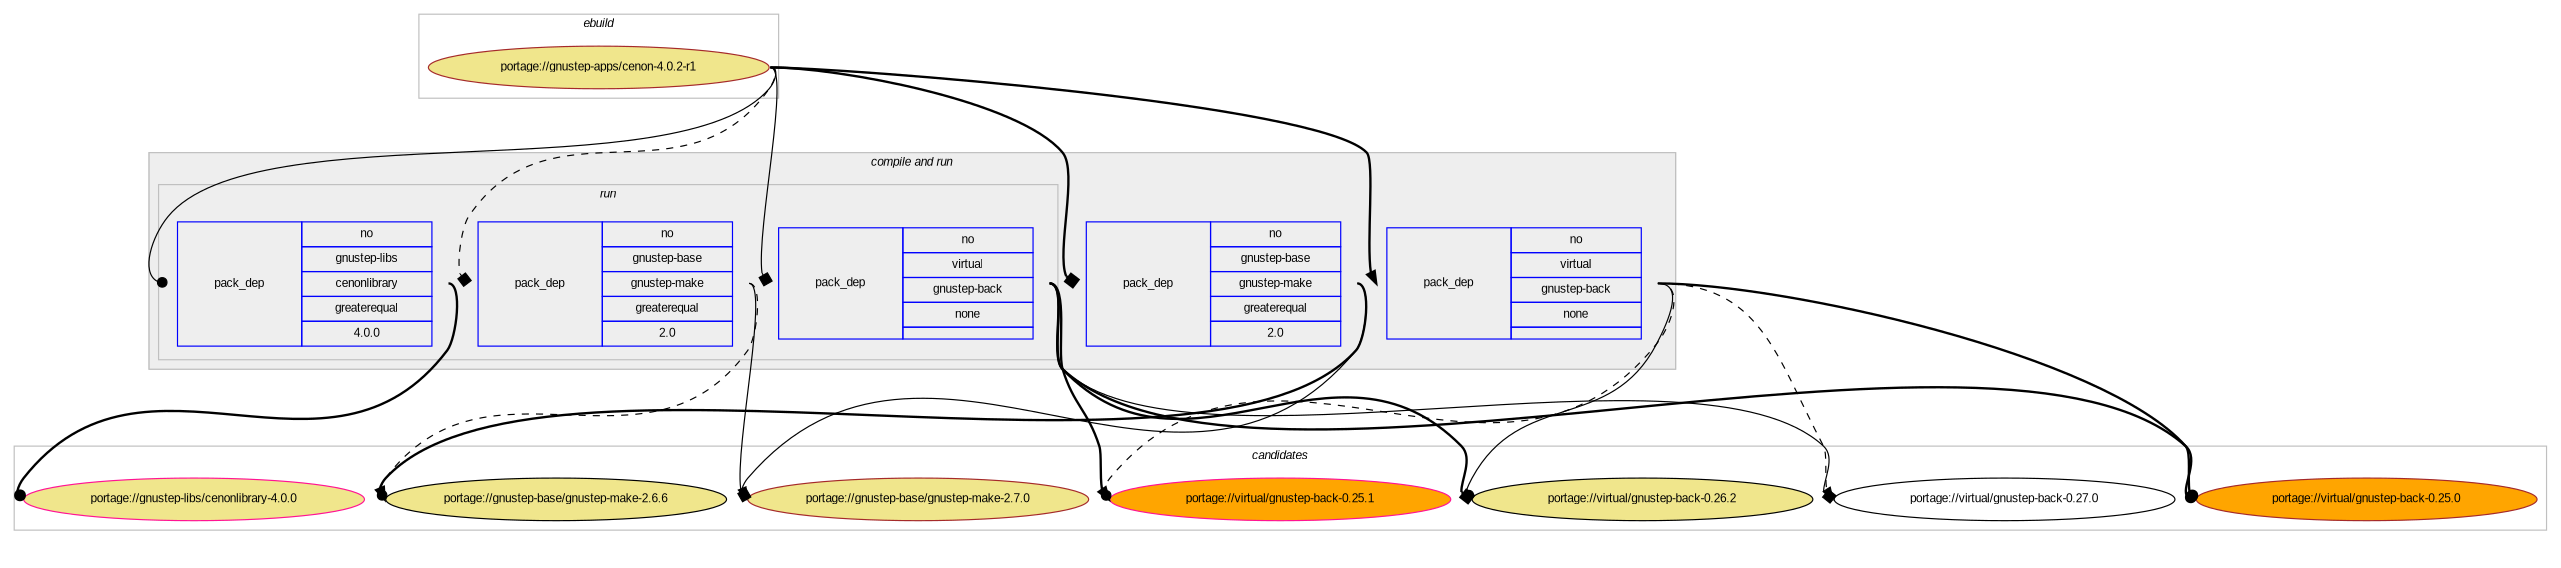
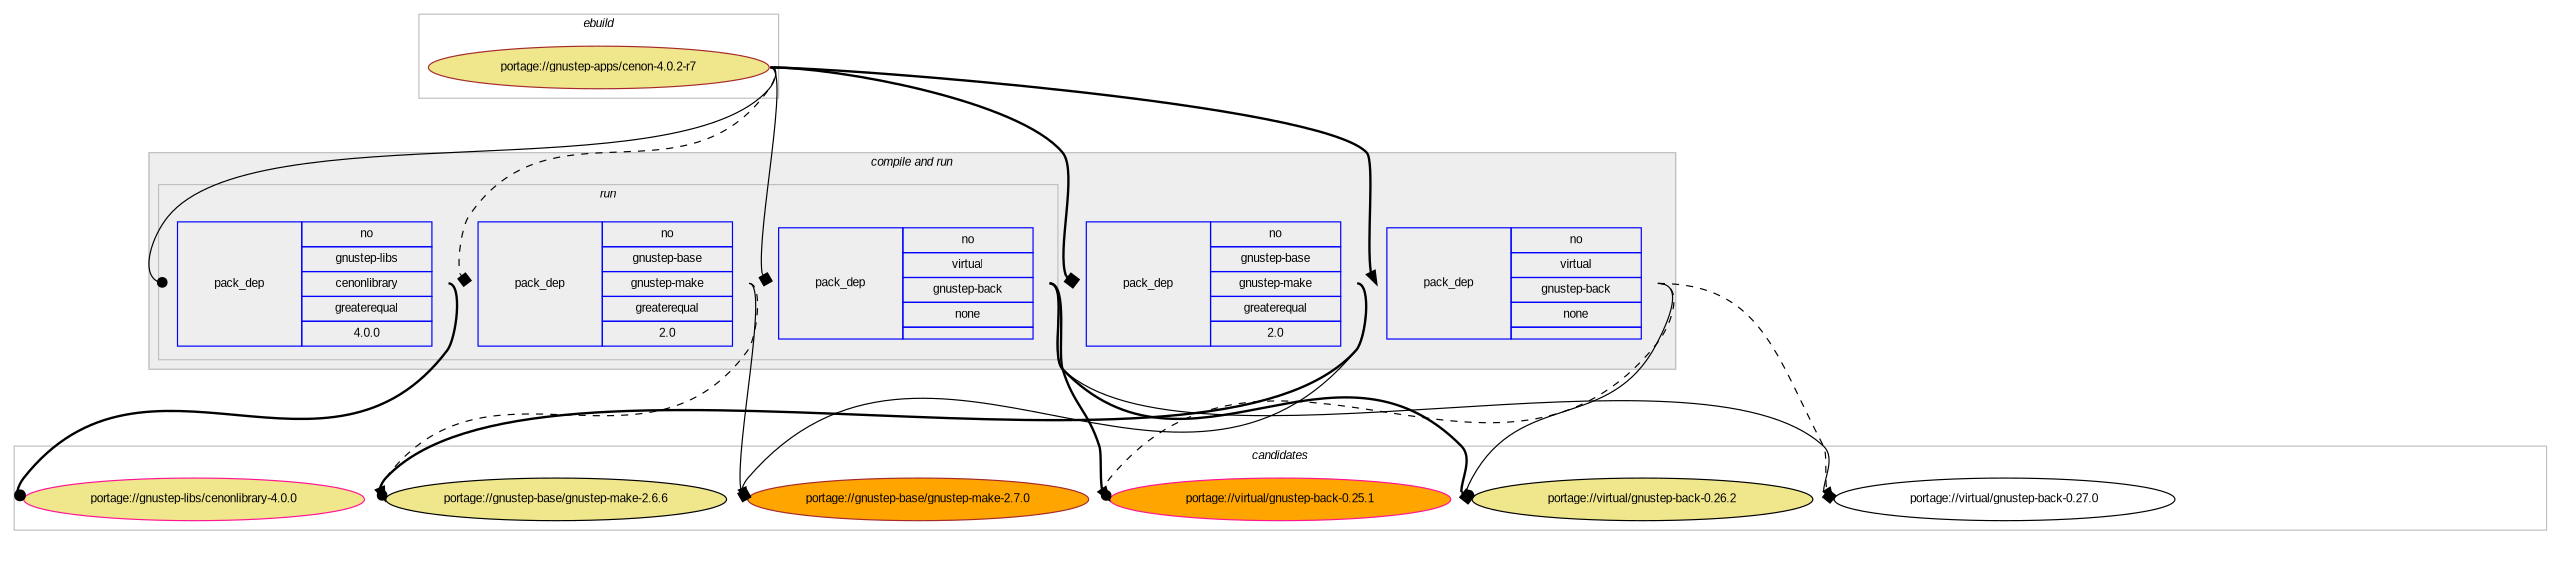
(599, 67) -> (599, 67)
(918, 499) -> (918, 499)
(2367, 499) -> none
